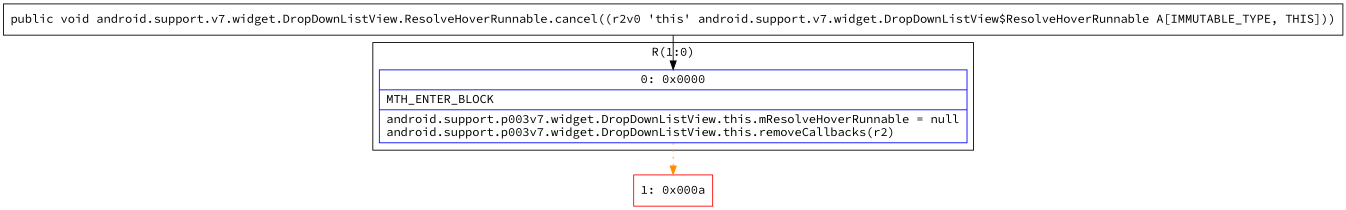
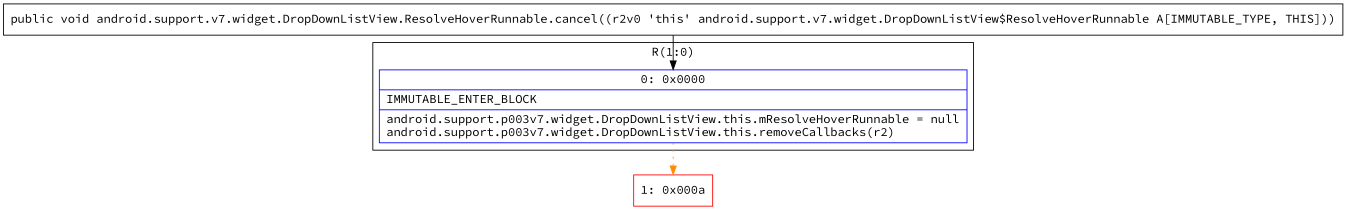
(440, 99) -> (462, 99)
